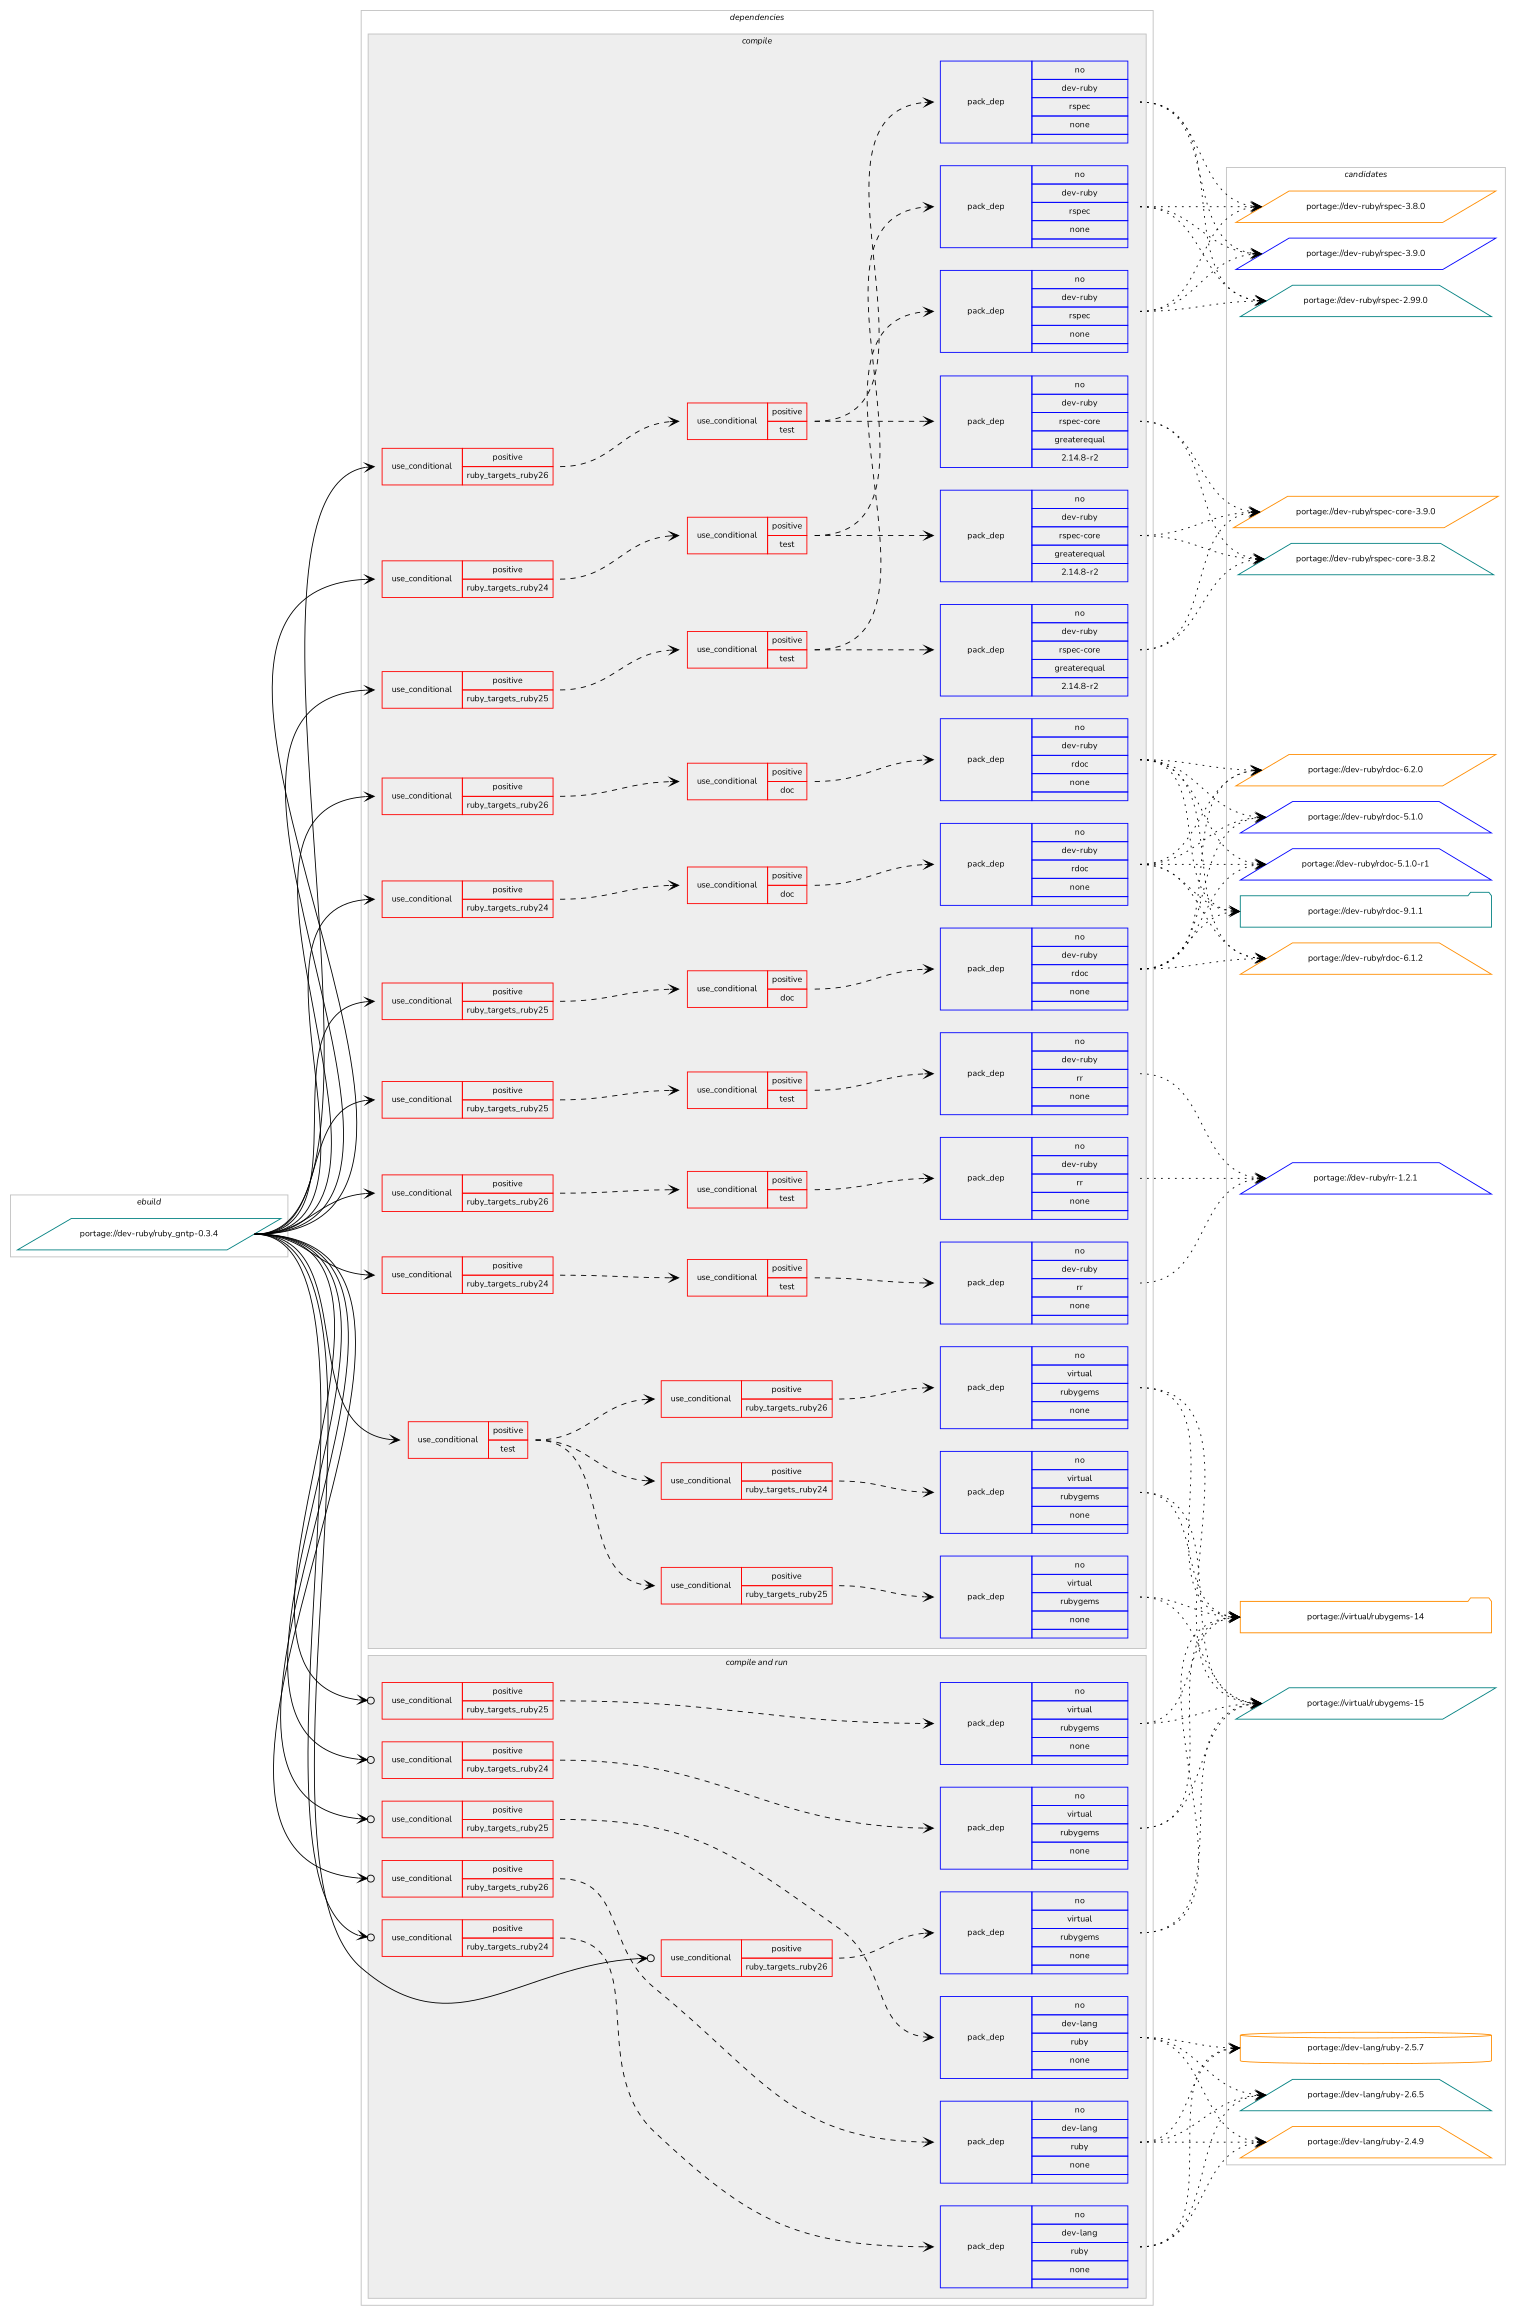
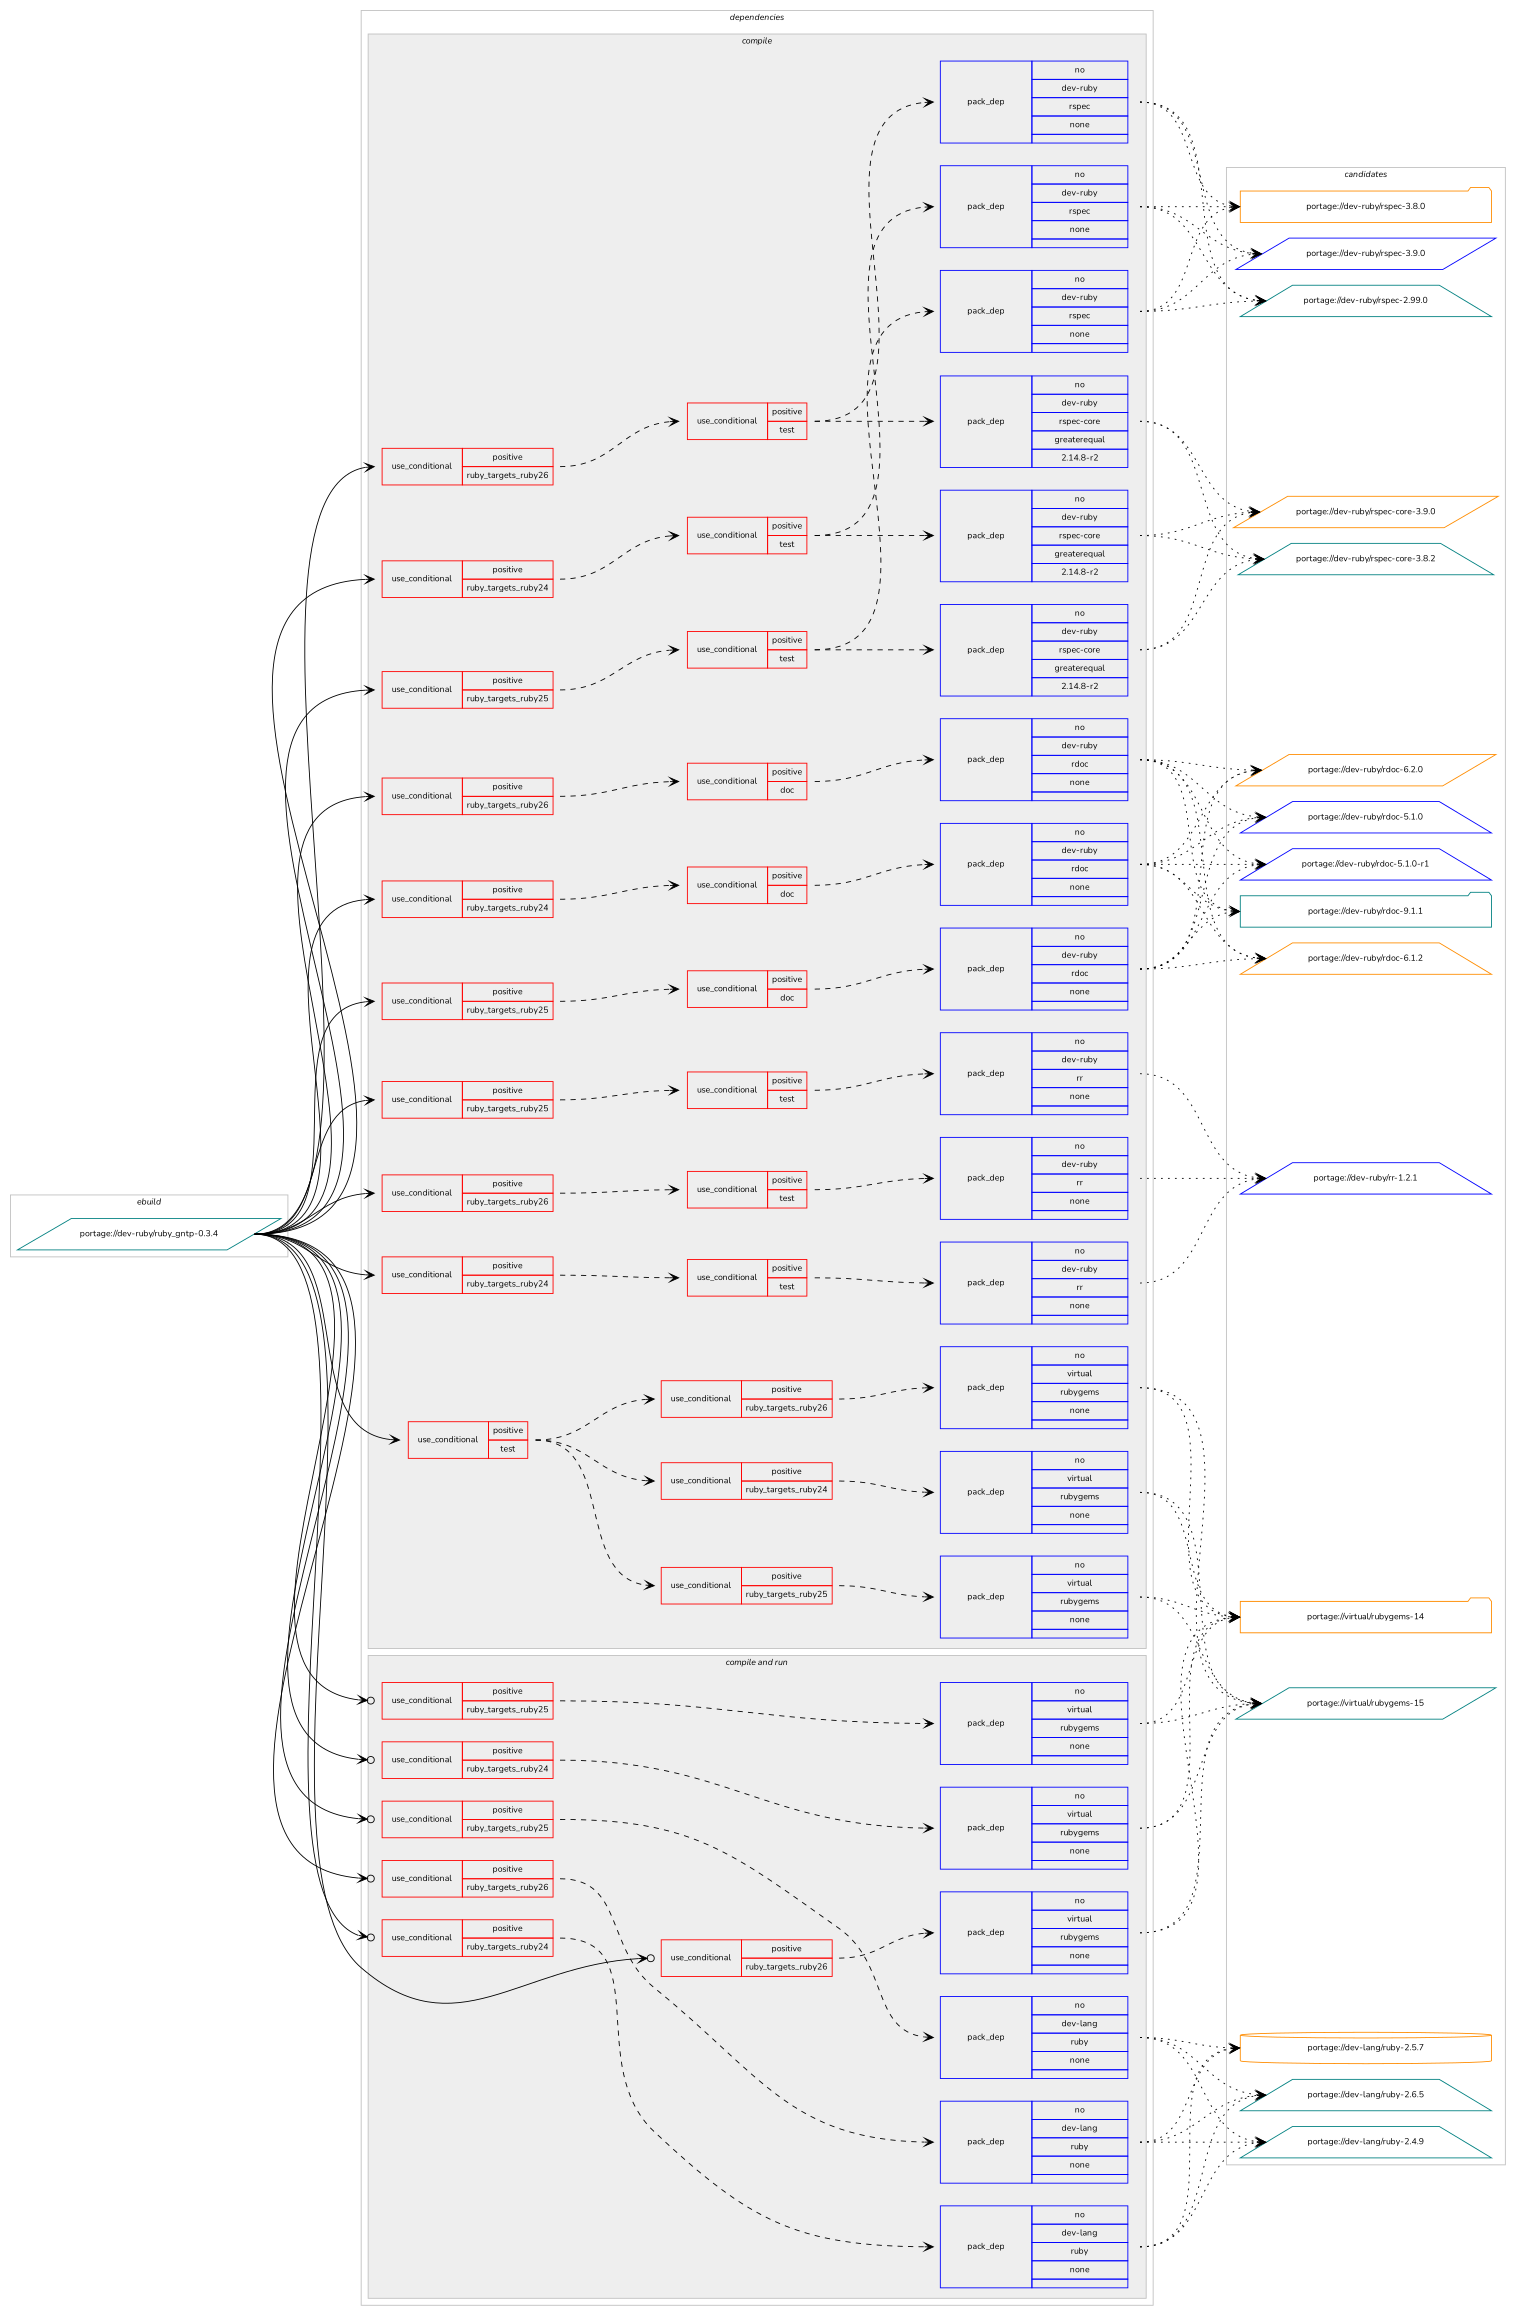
(1366, 207) -> (1366, 207)
(1366, 2142) -> (1366, 2142)
